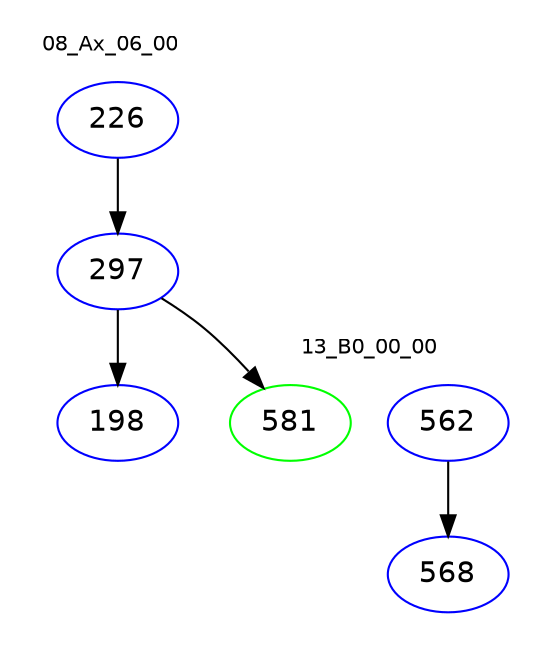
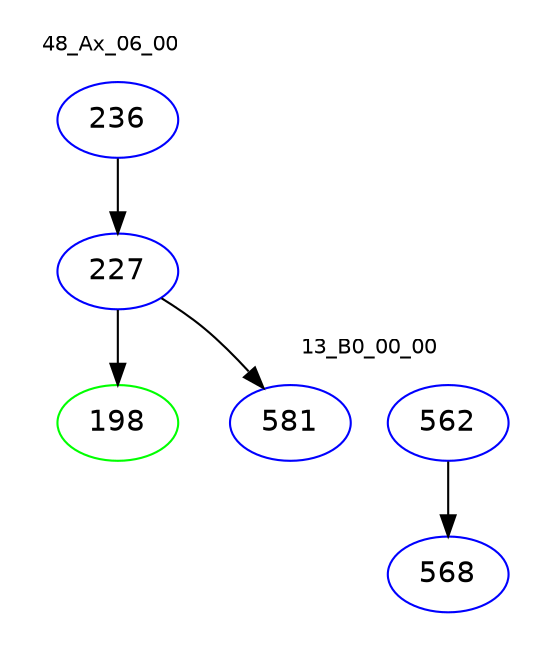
(110, 45) -> (110, 45)
(118, 120) -> (118, 120)
(118, 271) -> (118, 271)
(118, 423) -> (118, 423)
(290, 423) -> (290, 423)
